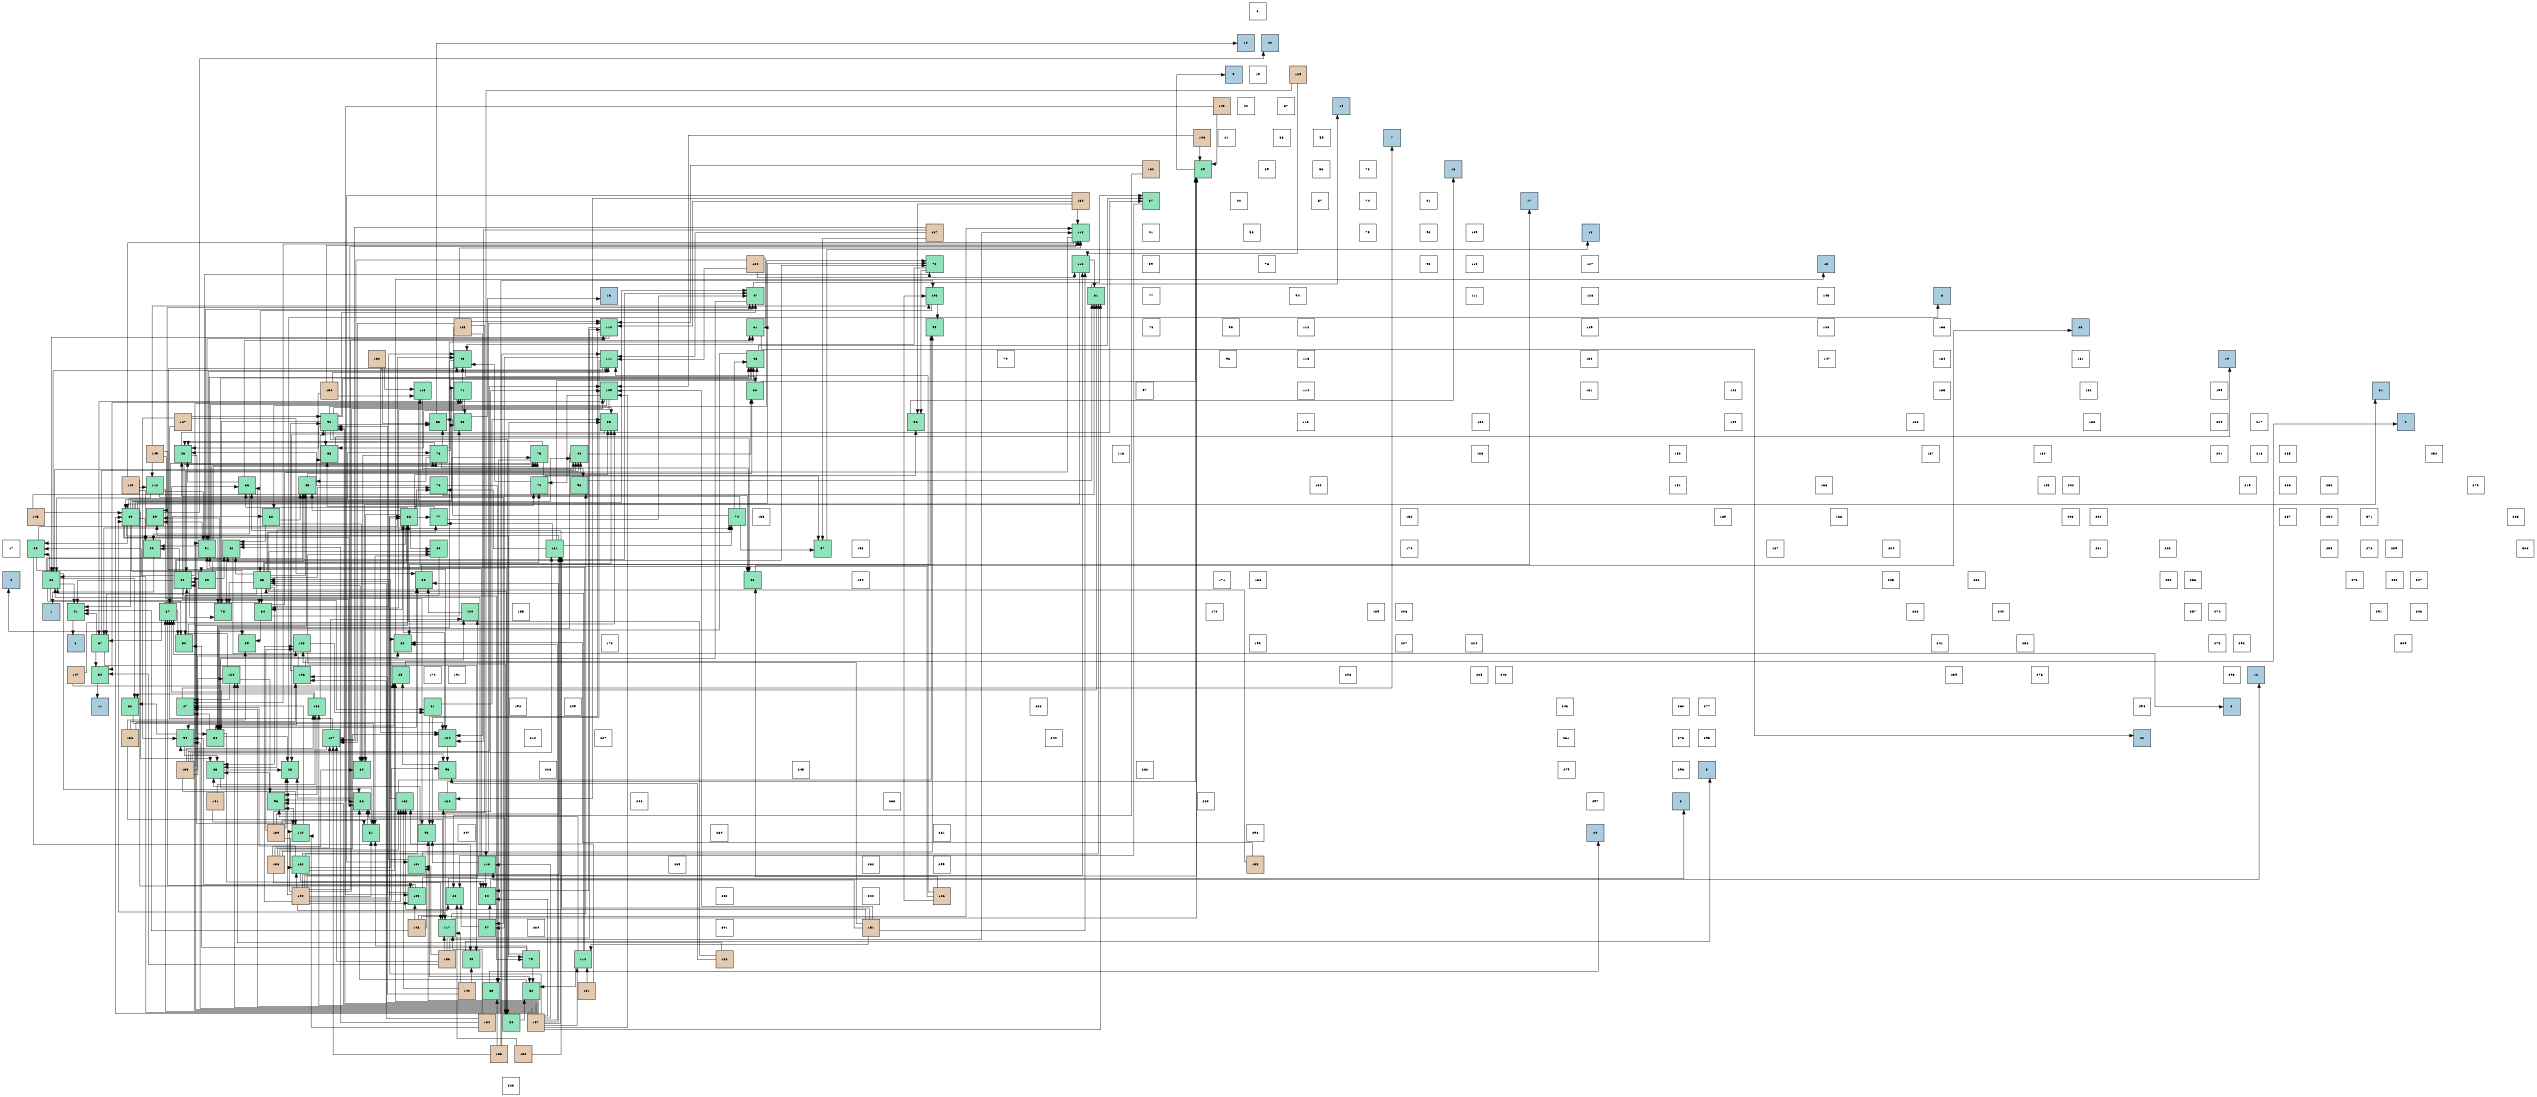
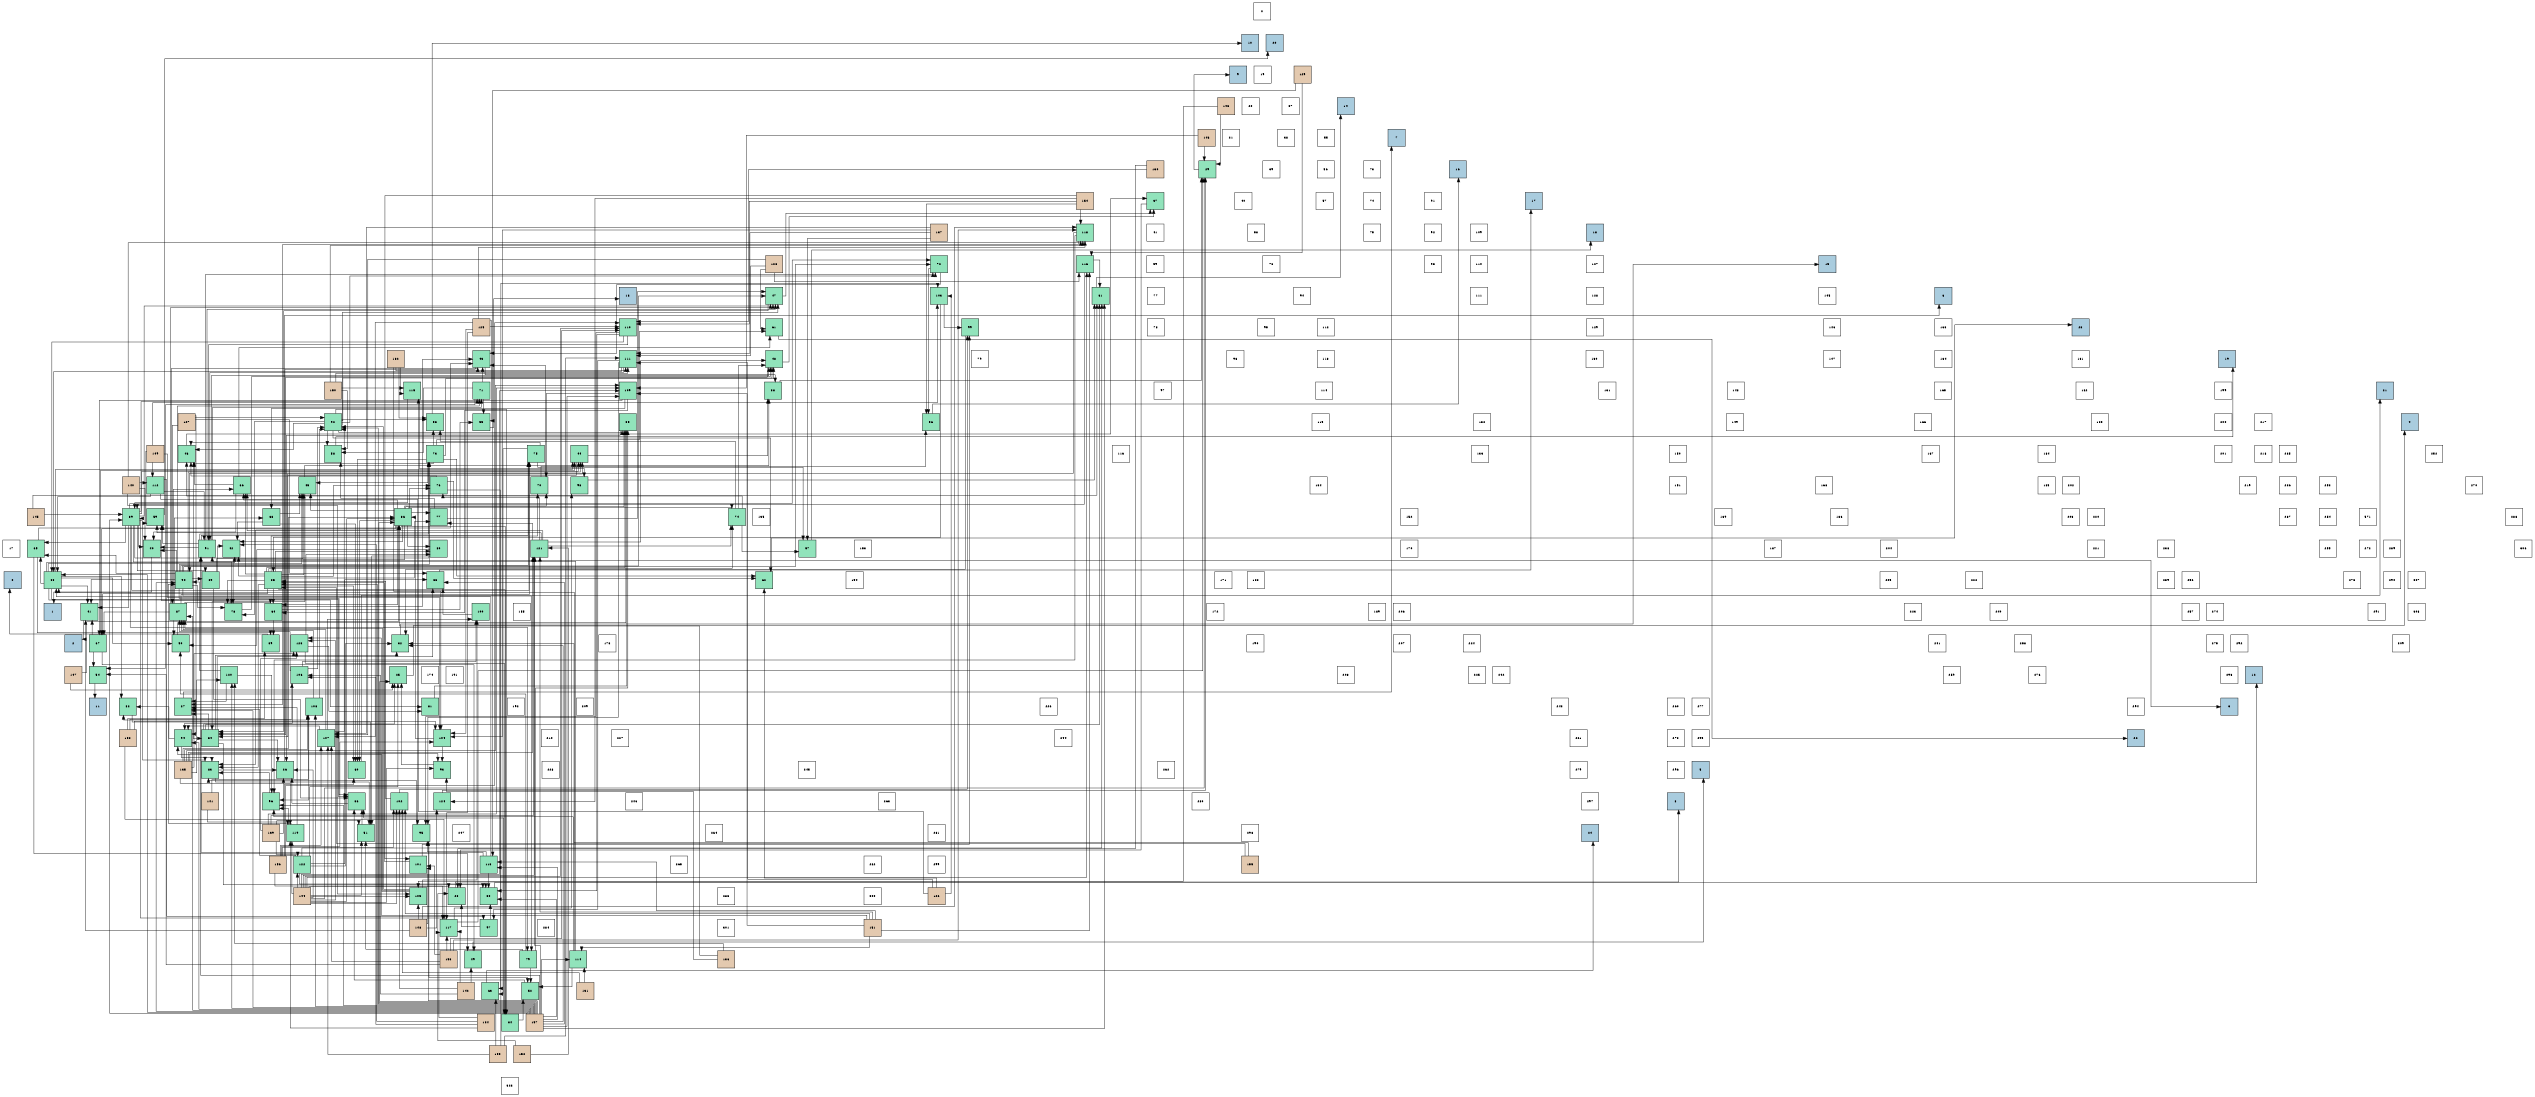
(349, 552) -> (247, 700)
